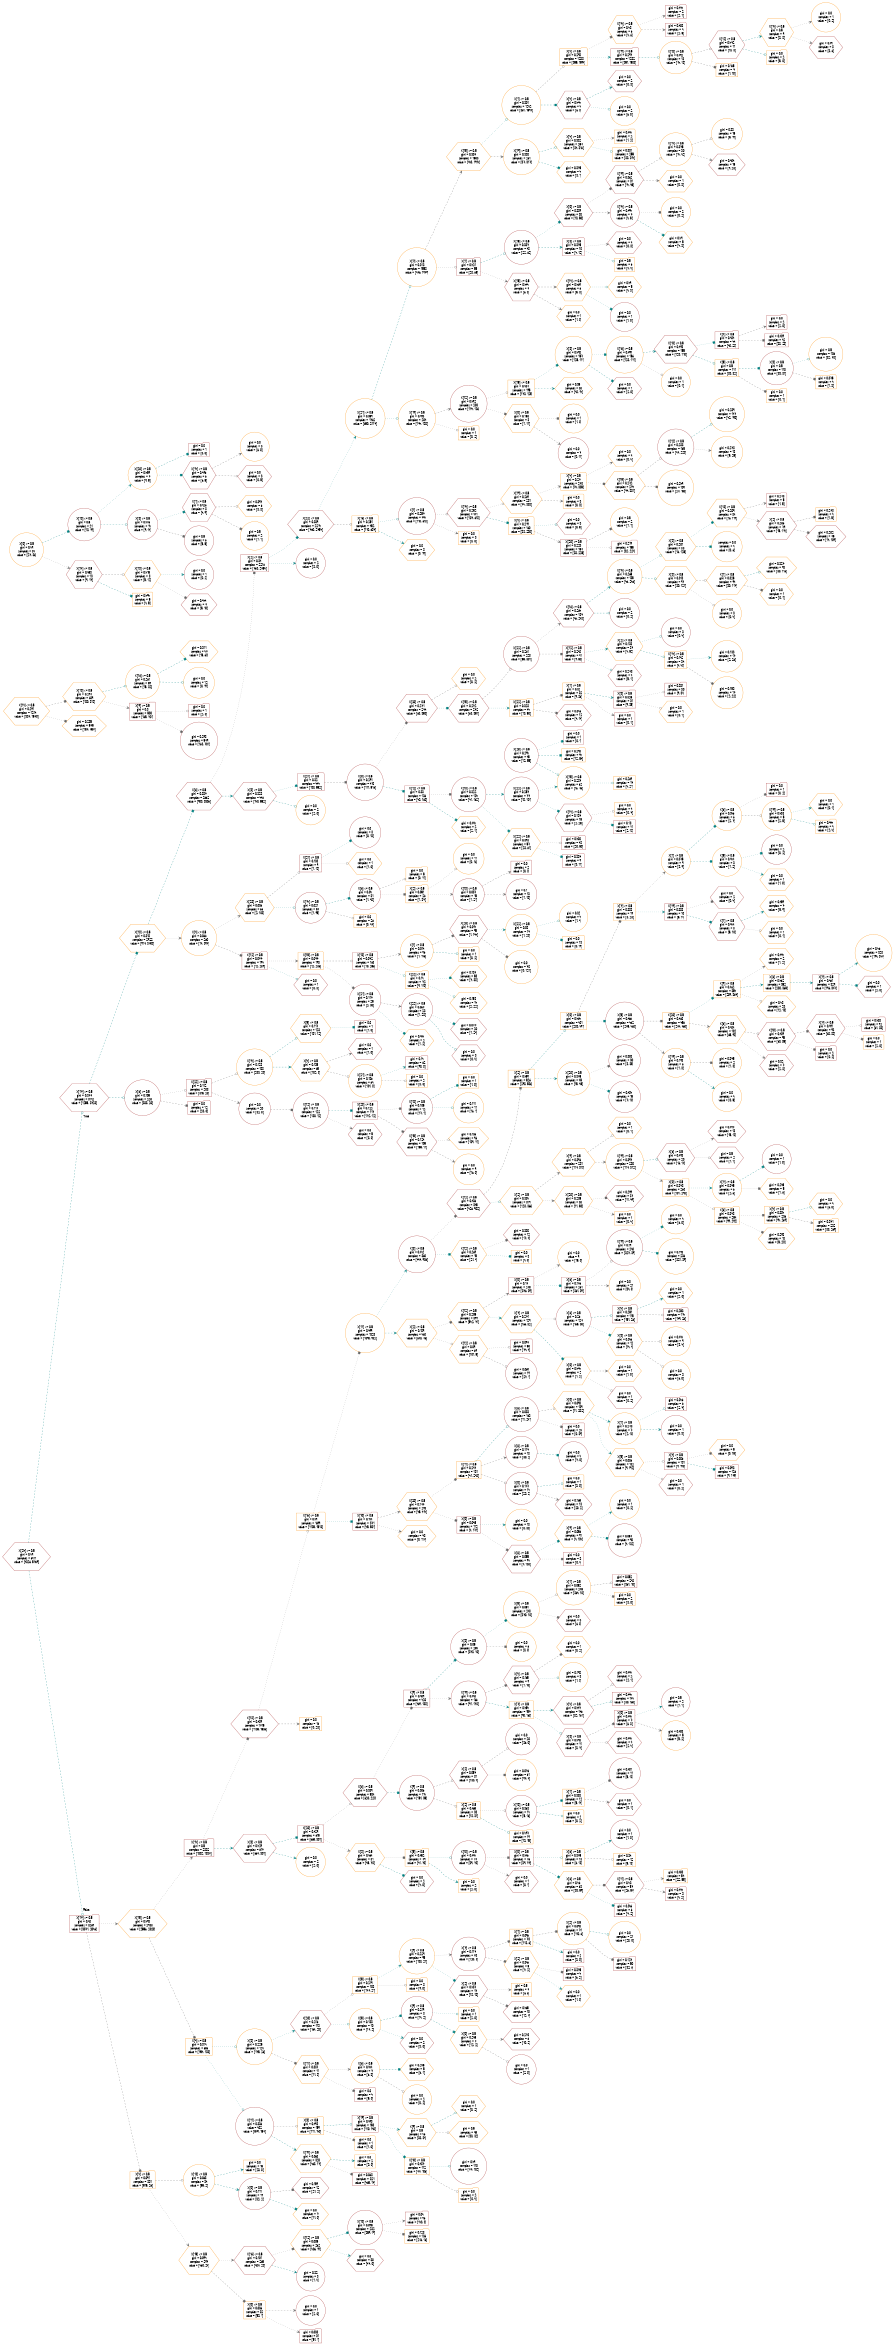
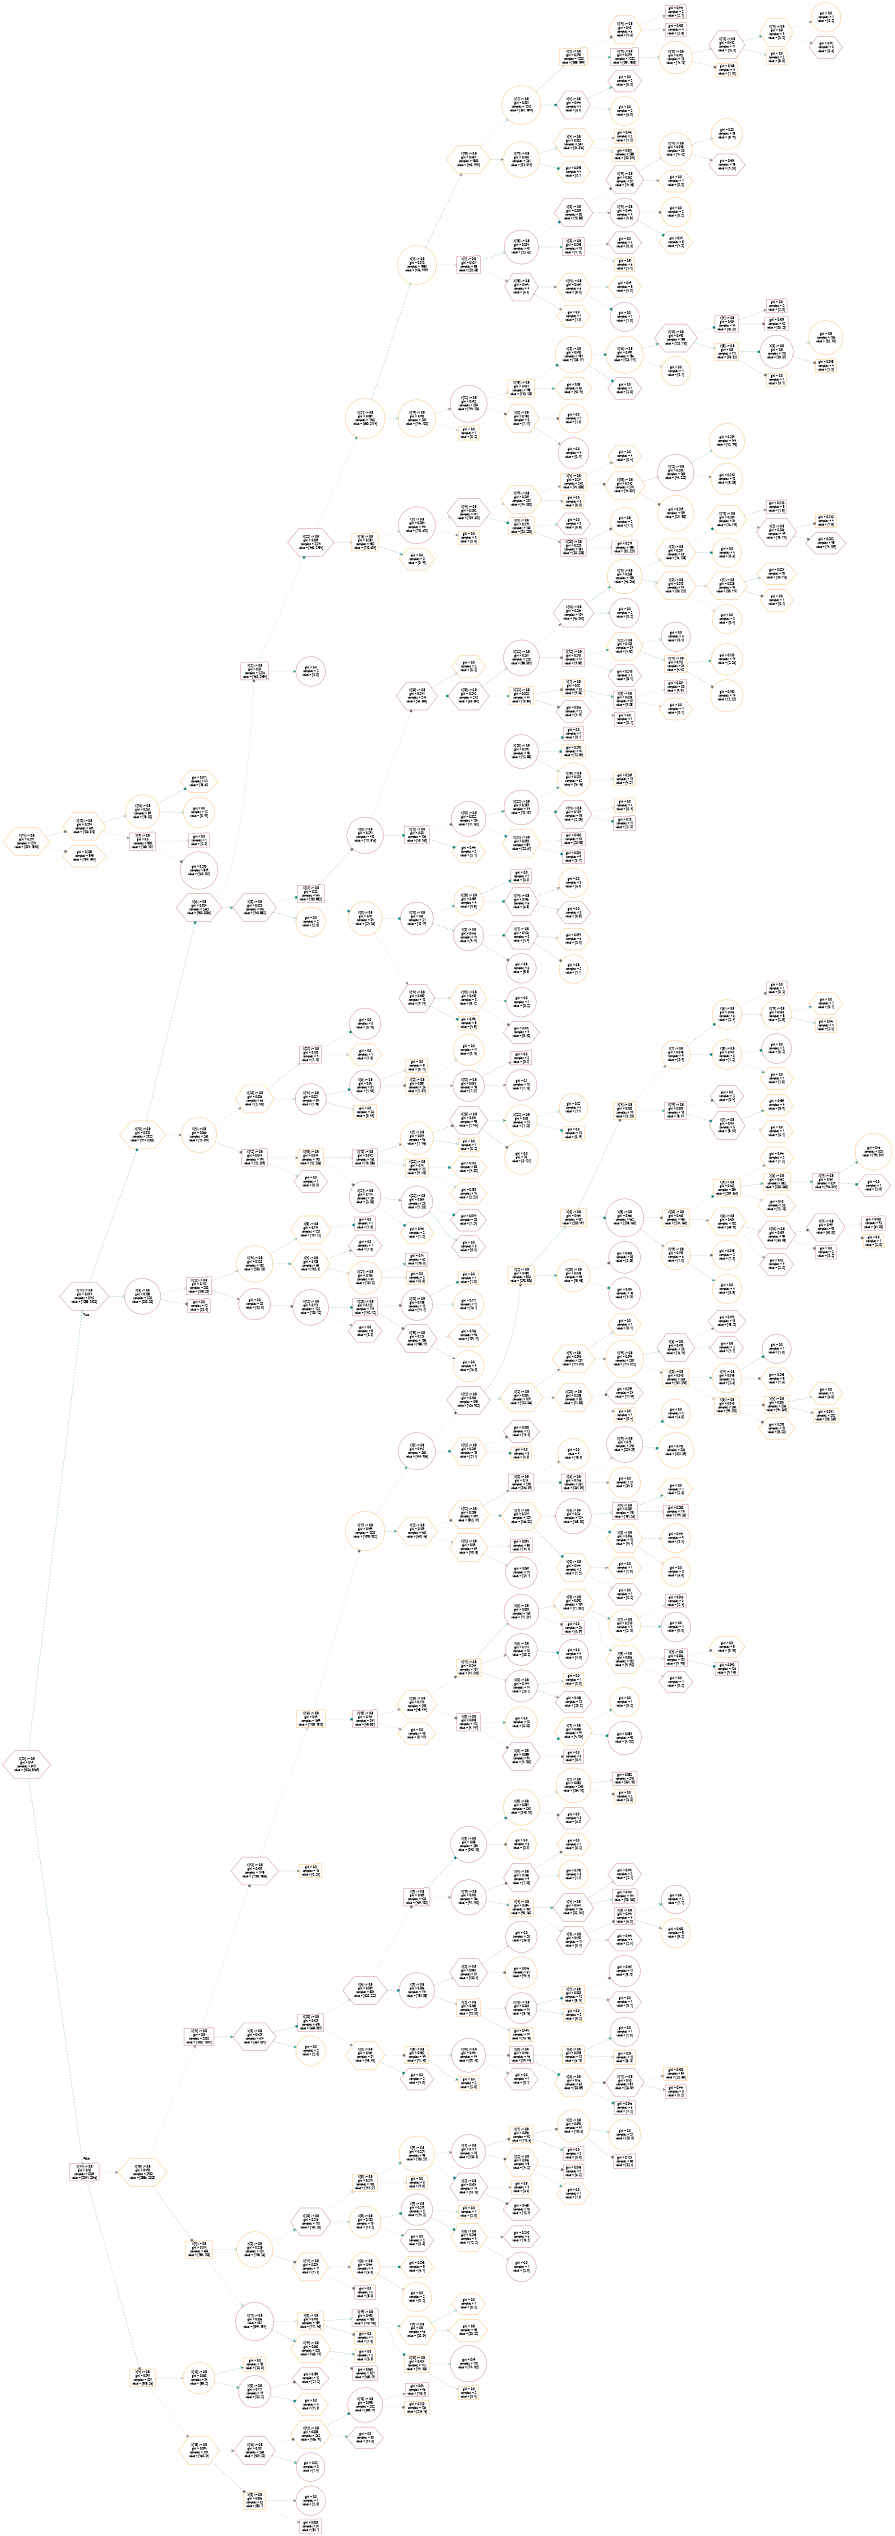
(727, 547) -> (727, 553)
(698, 658) -> (698, 662)
none -> (336, 905)
(521, 967) -> (521, 1158)
